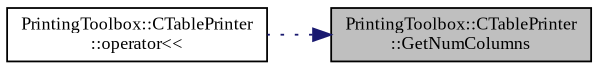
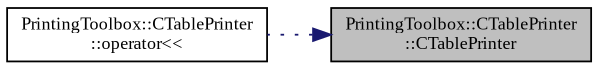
(461, 35) -> (461, 35)
